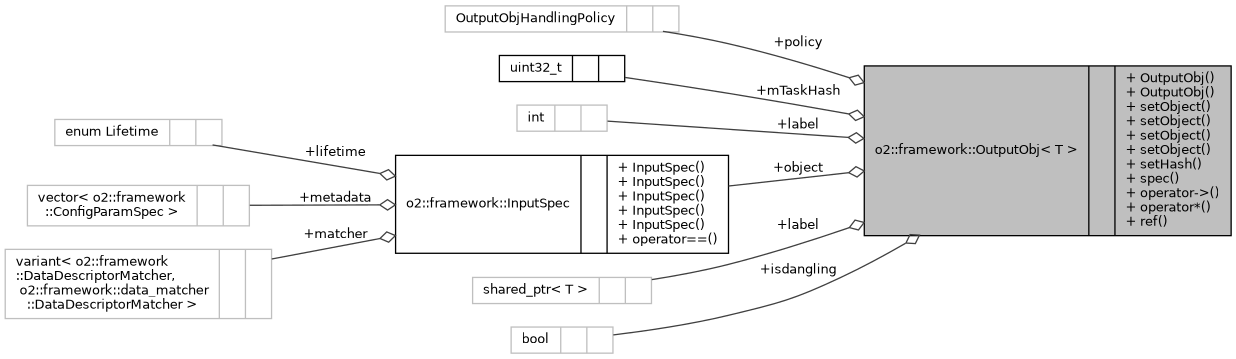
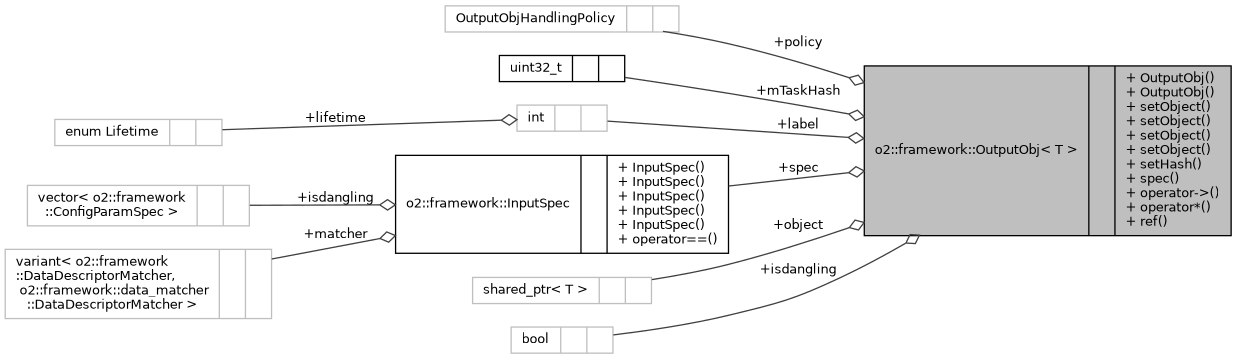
(296, 159) -> (362, 125)
(796, 168) -> (796, 168)
(334, 198) -> (334, 198)
(796, 226) -> (796, 226)
